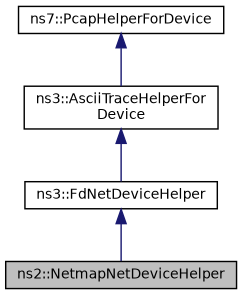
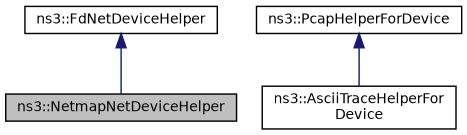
(121, 20) -> (359, 20)
(121, 162) -> none
(121, 275) -> (121, 108)
